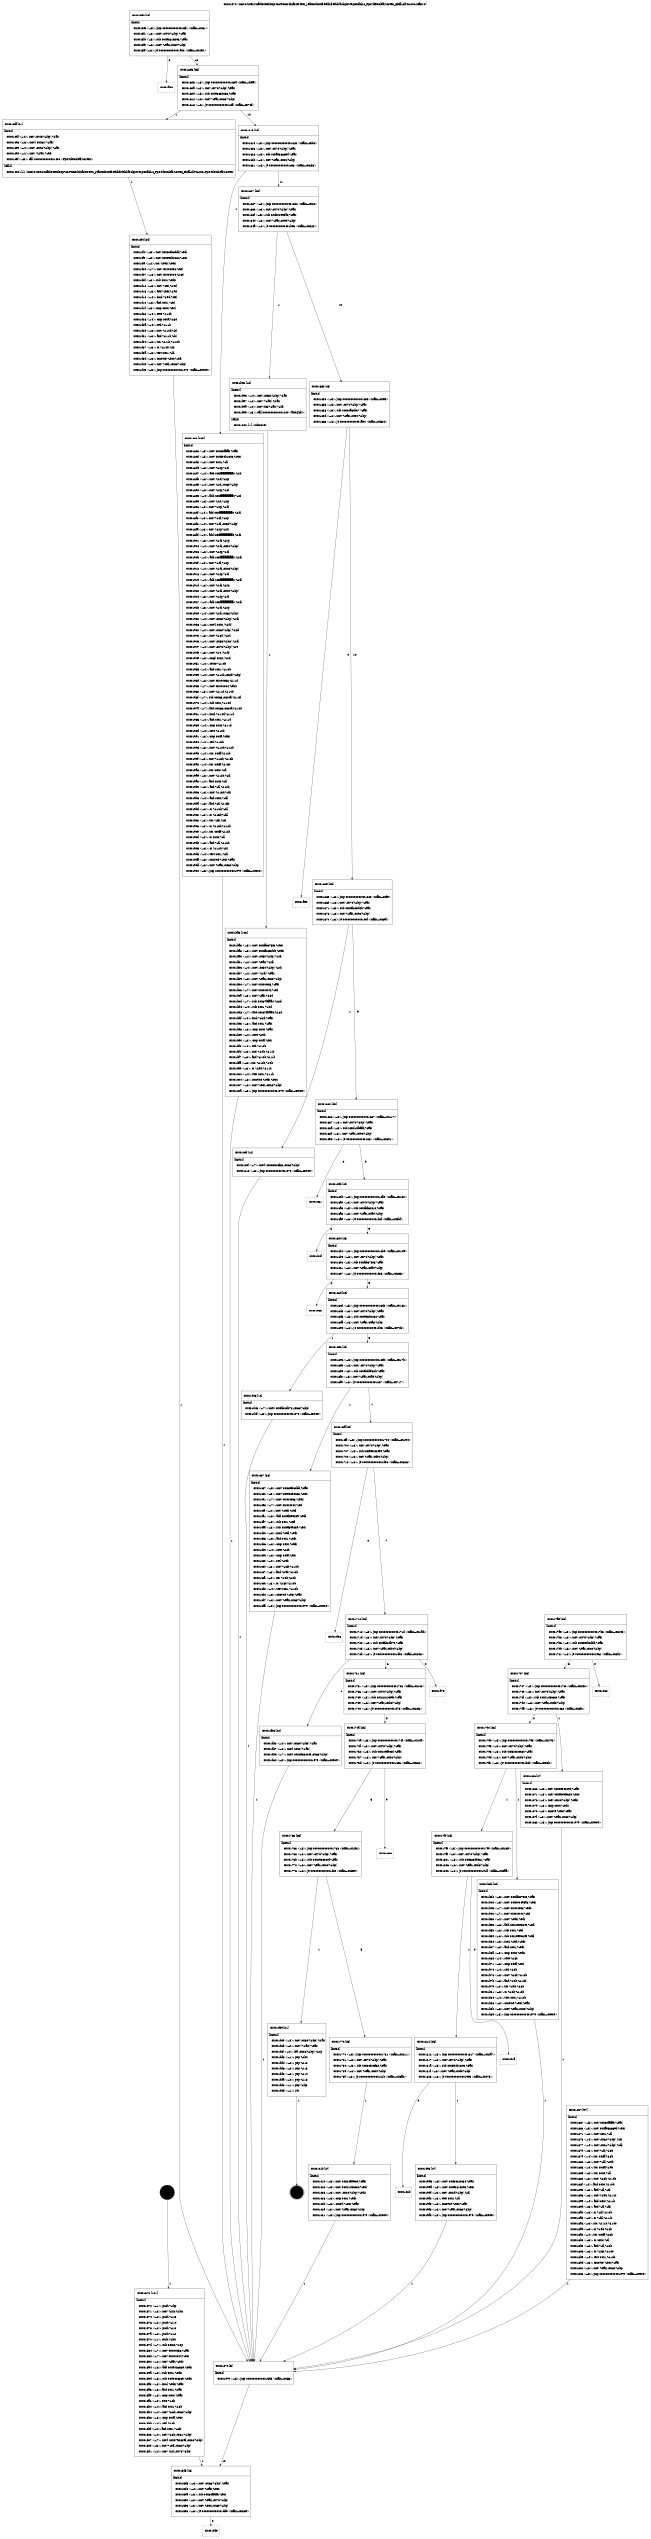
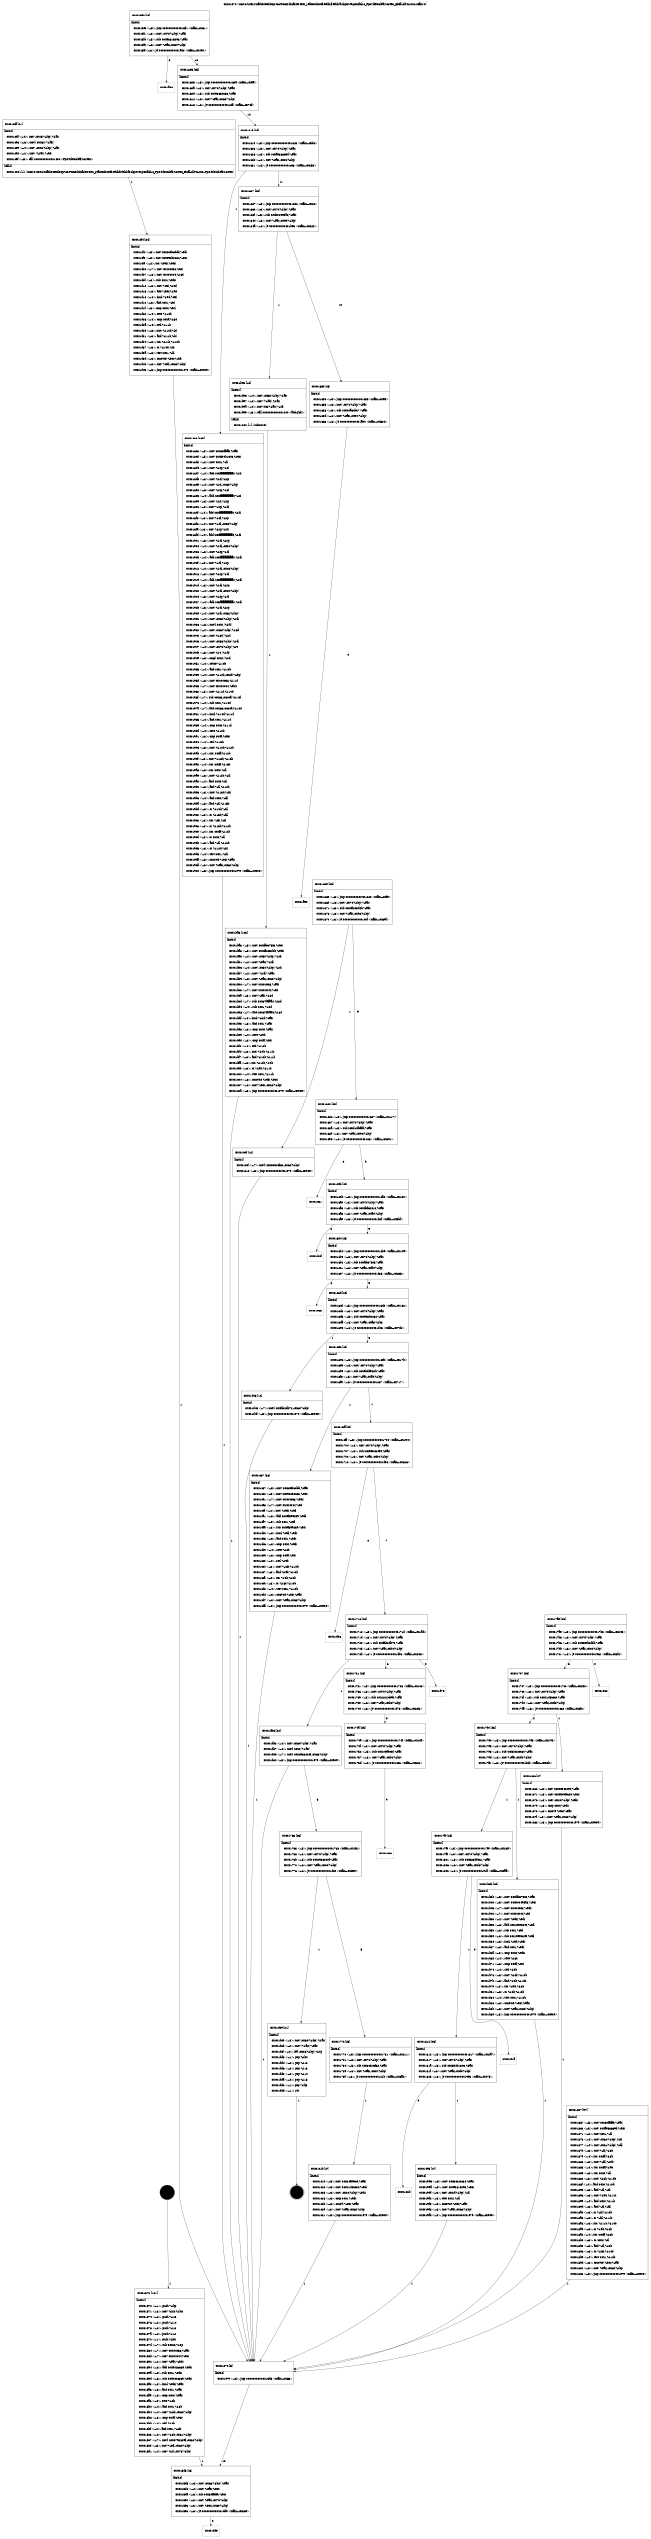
(174, 114) -> none
(351, 652) -> none
(353, 1799) -> (310, 1797)
